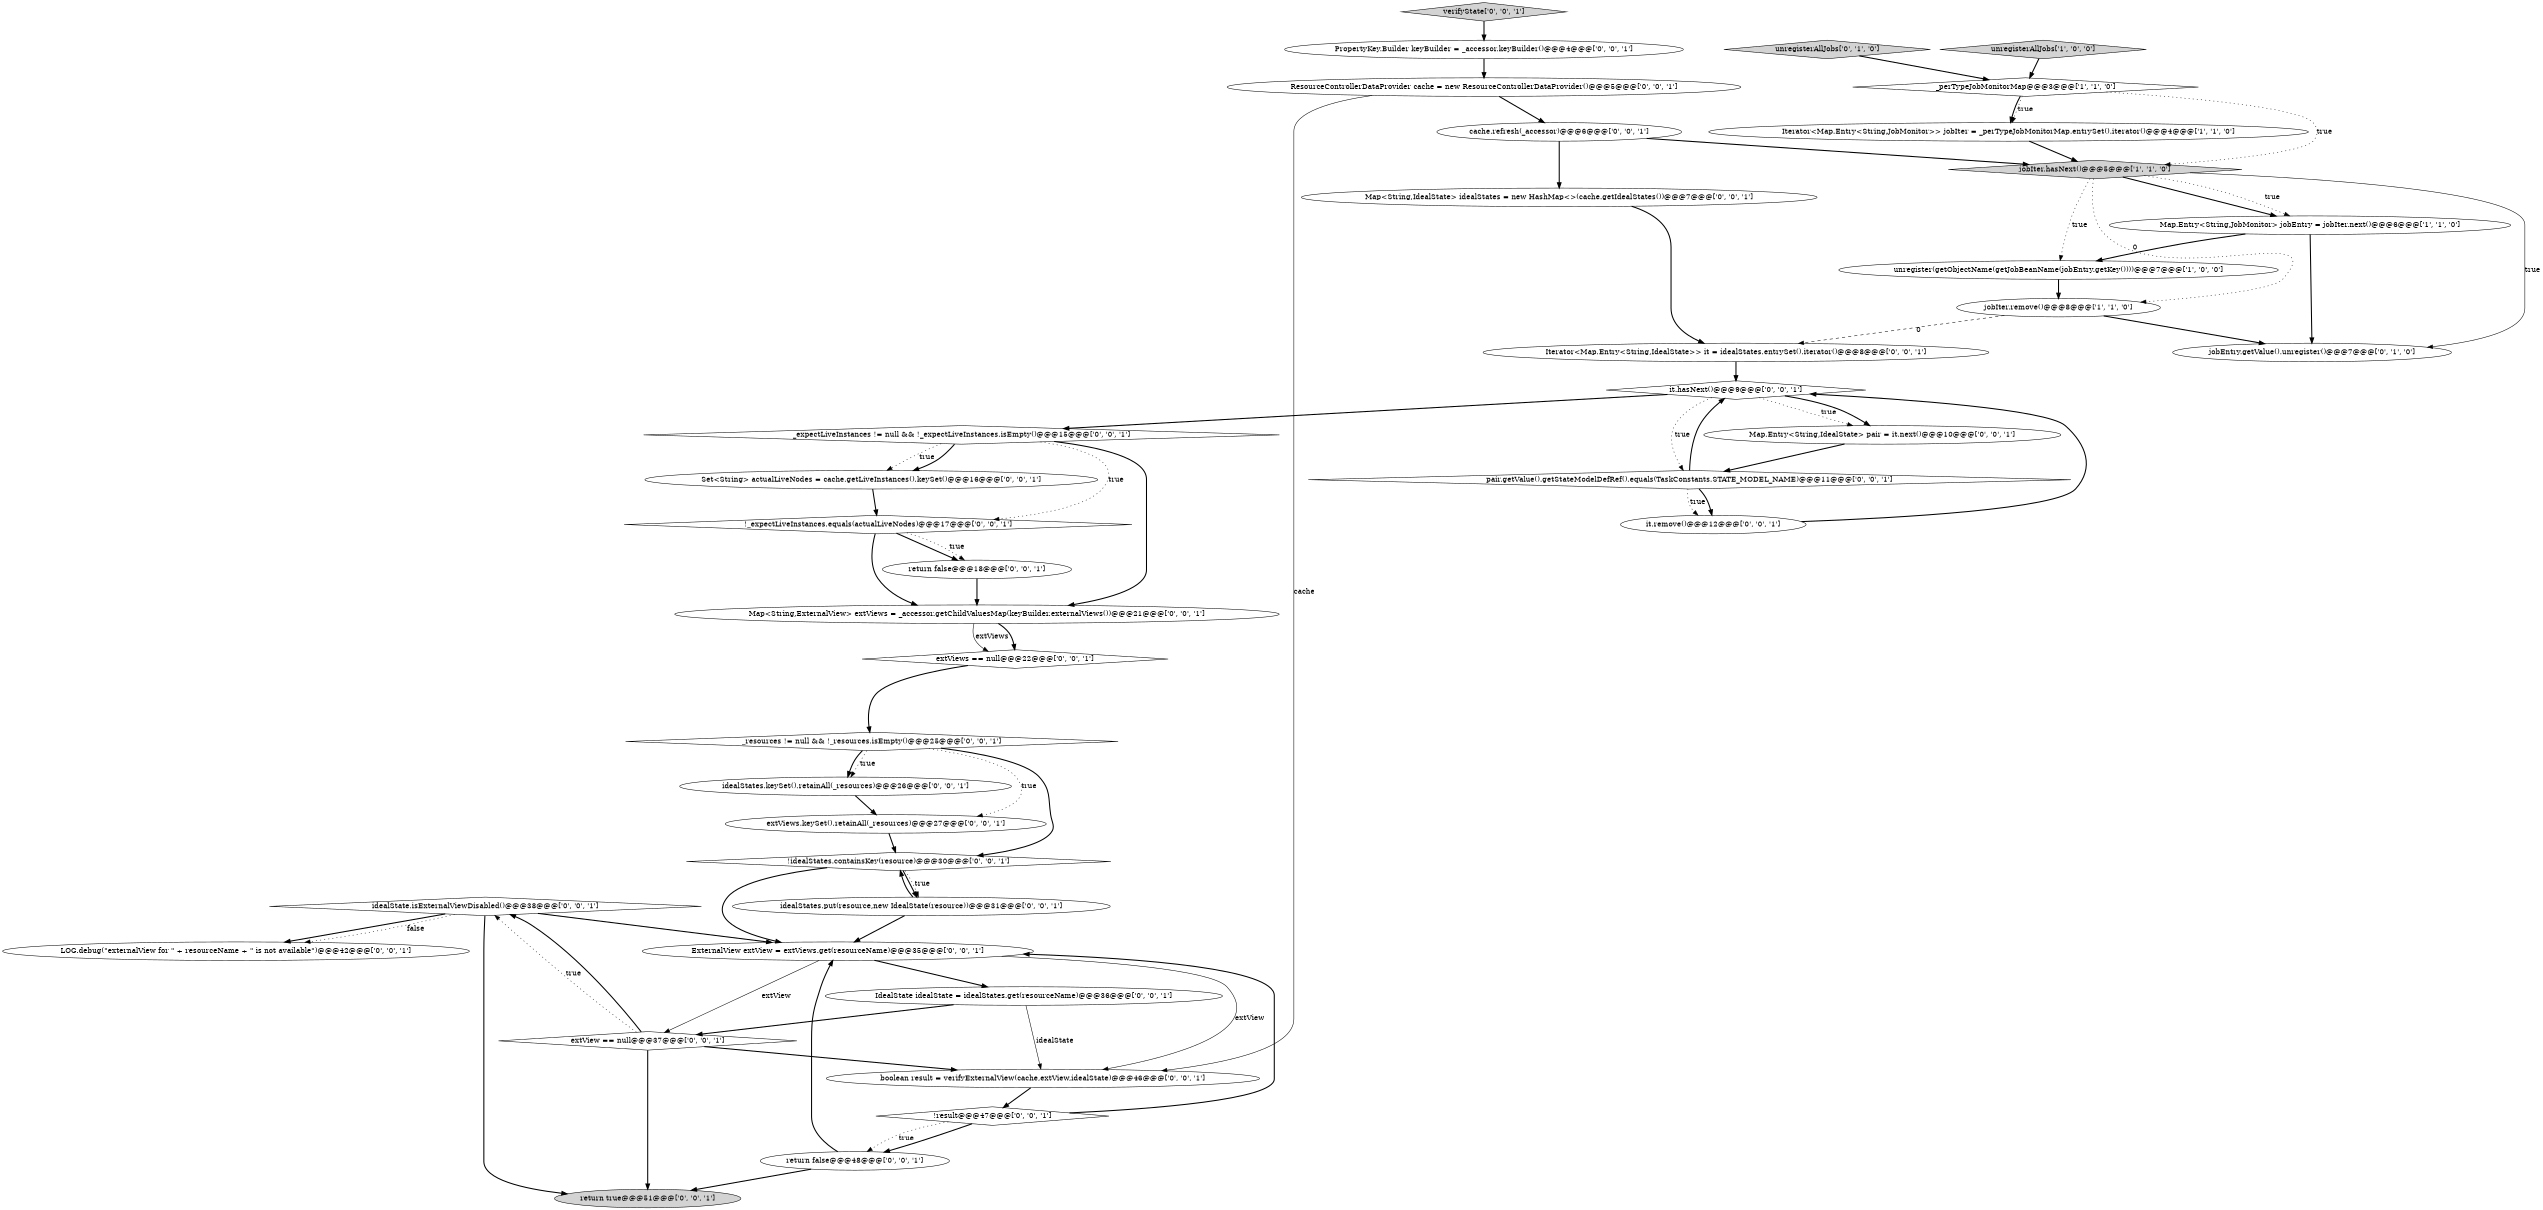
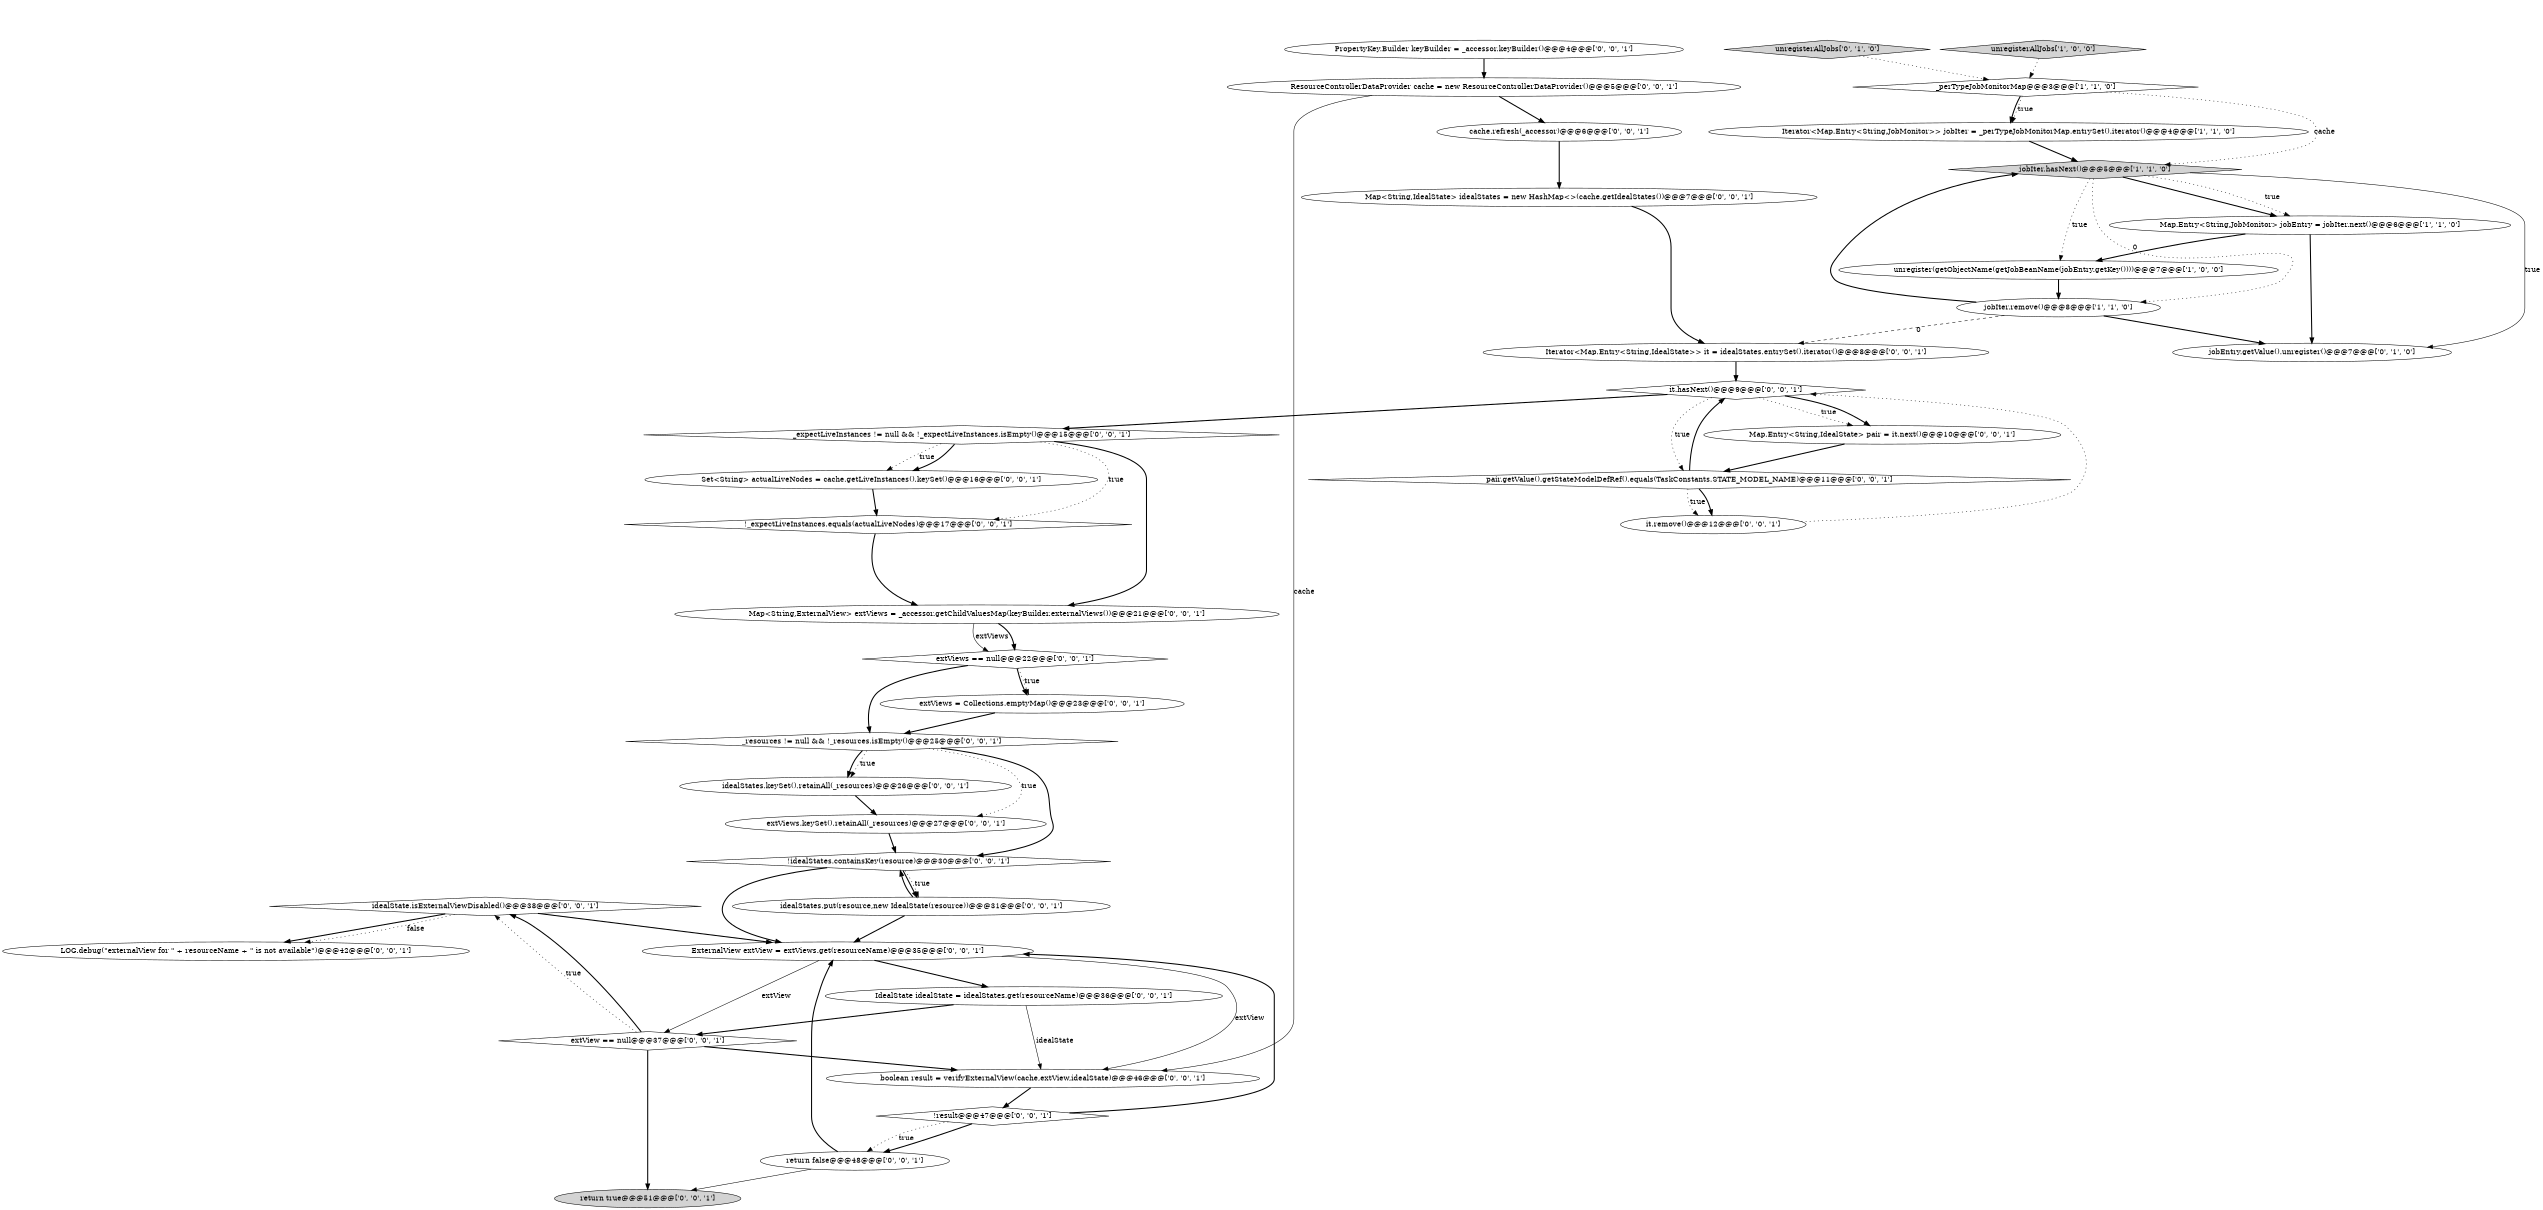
(1484, 12) -> none
(2035, 66) -> (2035, 66)
(1921, 67) -> (1921, 67)
(2325, 132) -> (2325, 132)
(1835, 151) -> (1847, 246)
(2086, 468) -> (2086, 468)
(977, 569) -> none
none -> (1032, 704)
(484, 1083) -> none
(754, 1179) -> (754, 1179)
